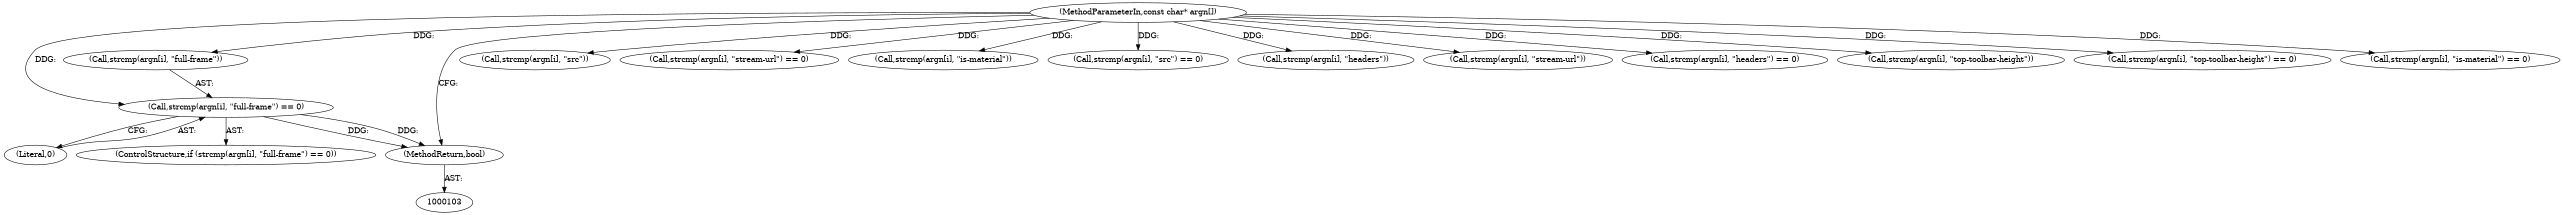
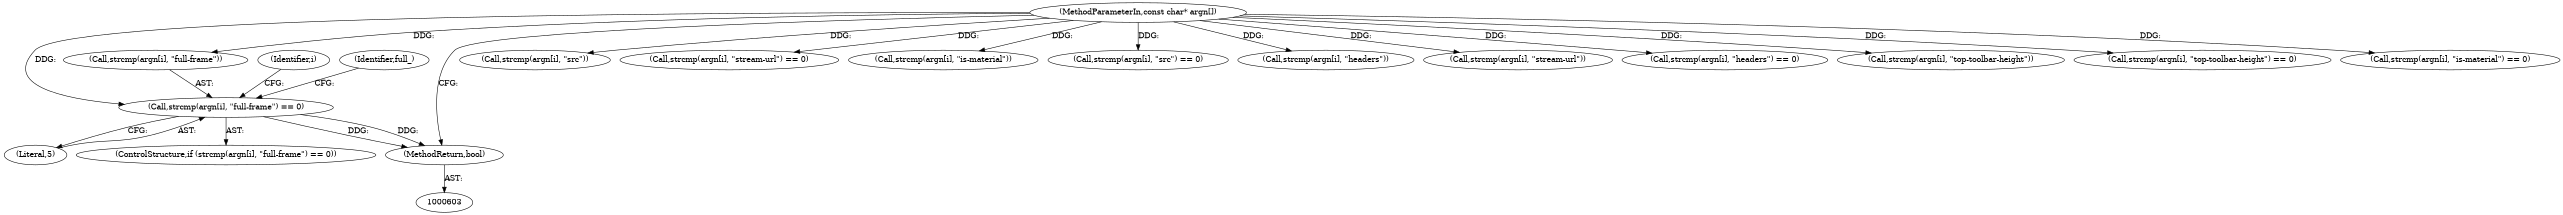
none -> (294, 60)
none -> (384, 60)
(36, 155) -> (36, 155)
(444, 203) -> (444, 203)
